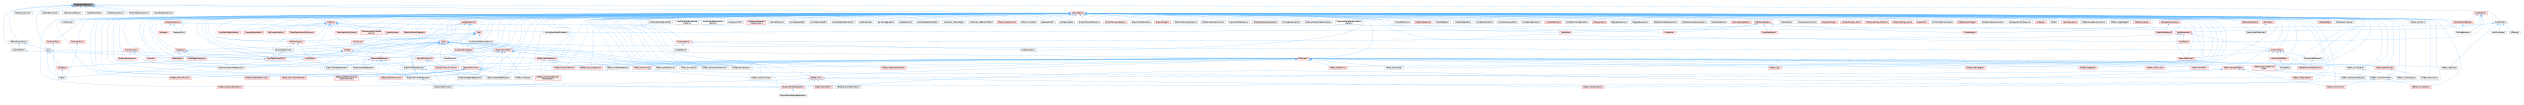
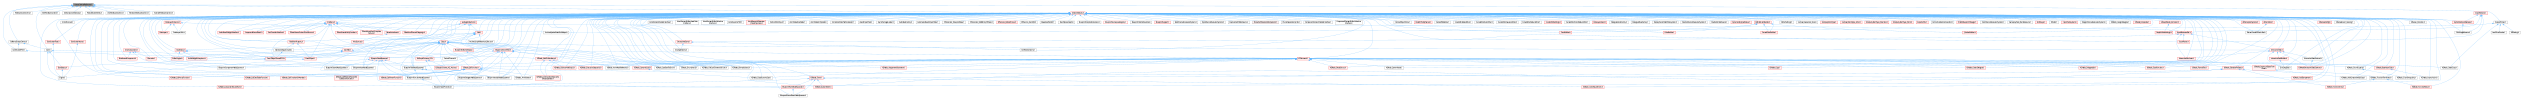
(848, 87) -> none
